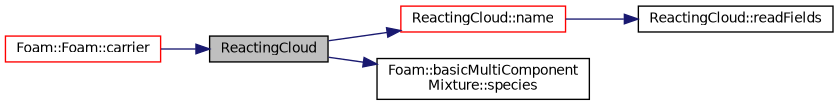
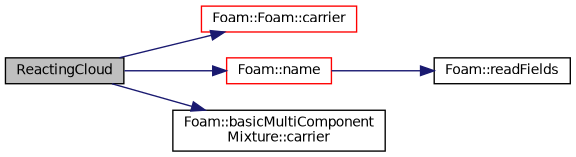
(483, 19) -> (279, 71)
(736, 19) -> (502, 71)
(178, 49) -> (165, 46)
(483, 79) -> (279, 131)
